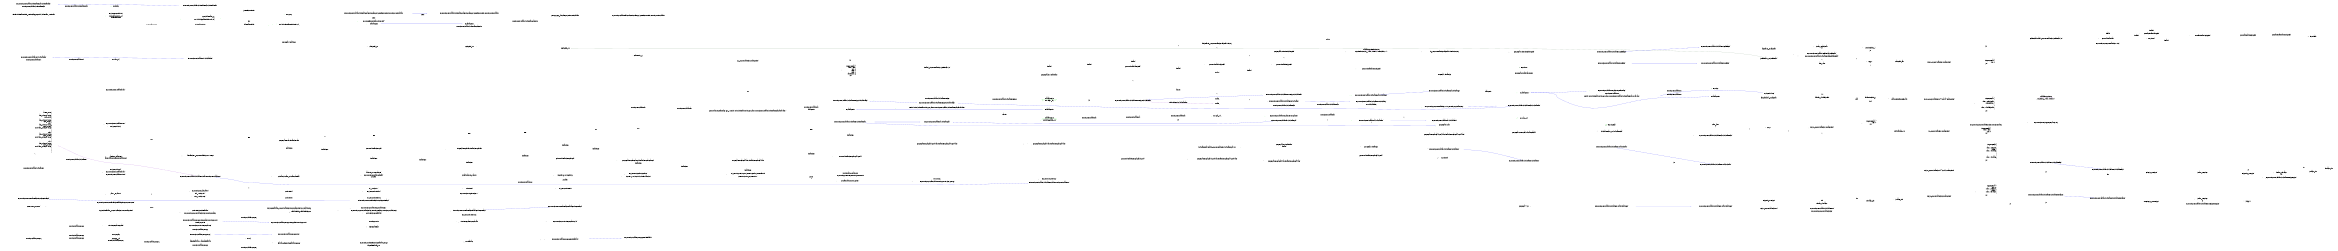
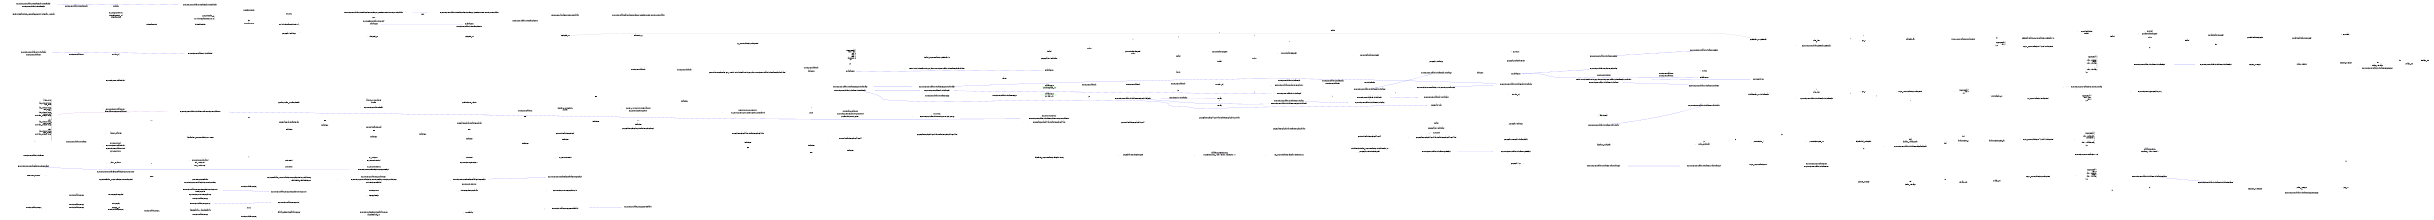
(1612, 94) -> (1604, 75)
none -> (1817, 142)
